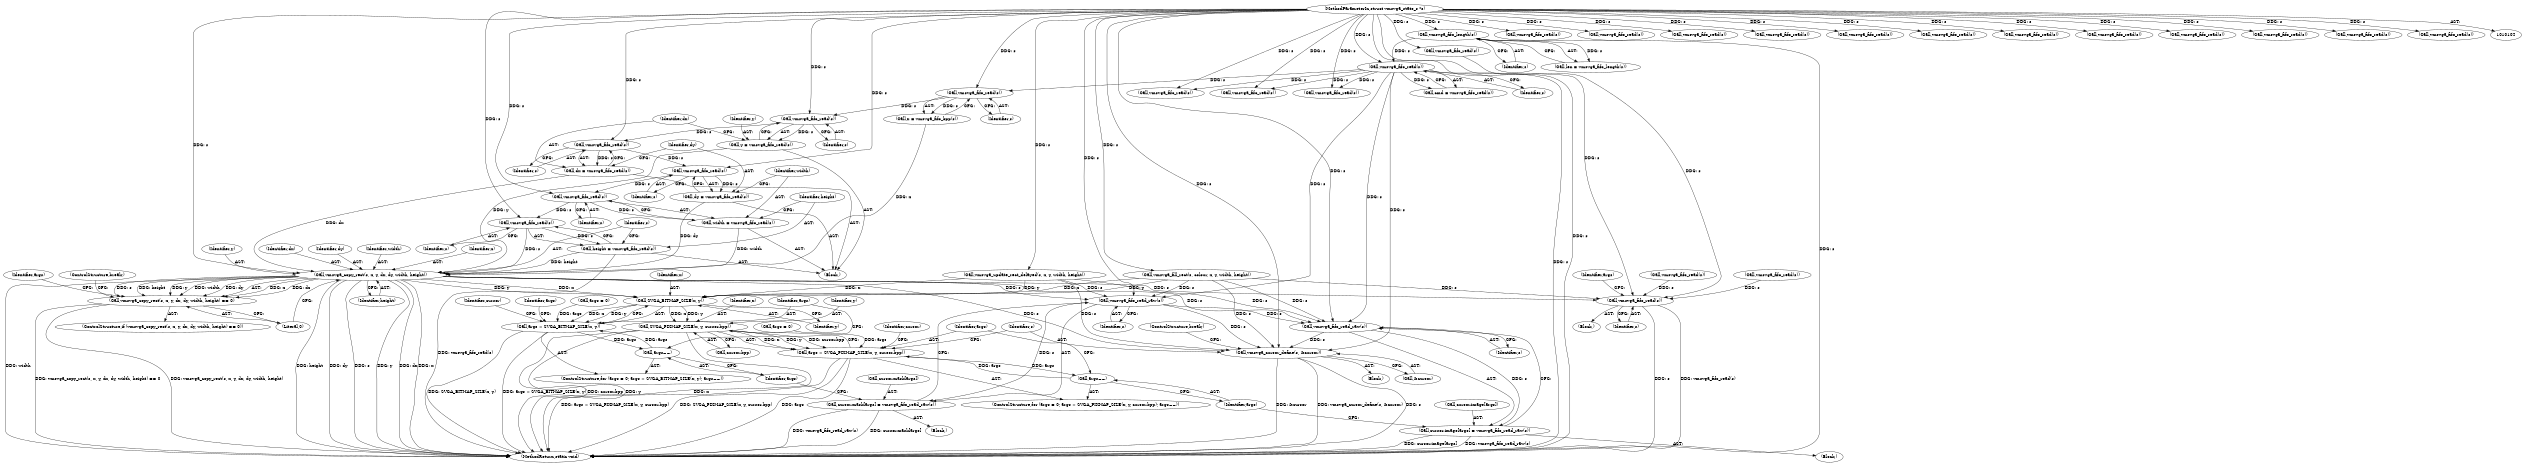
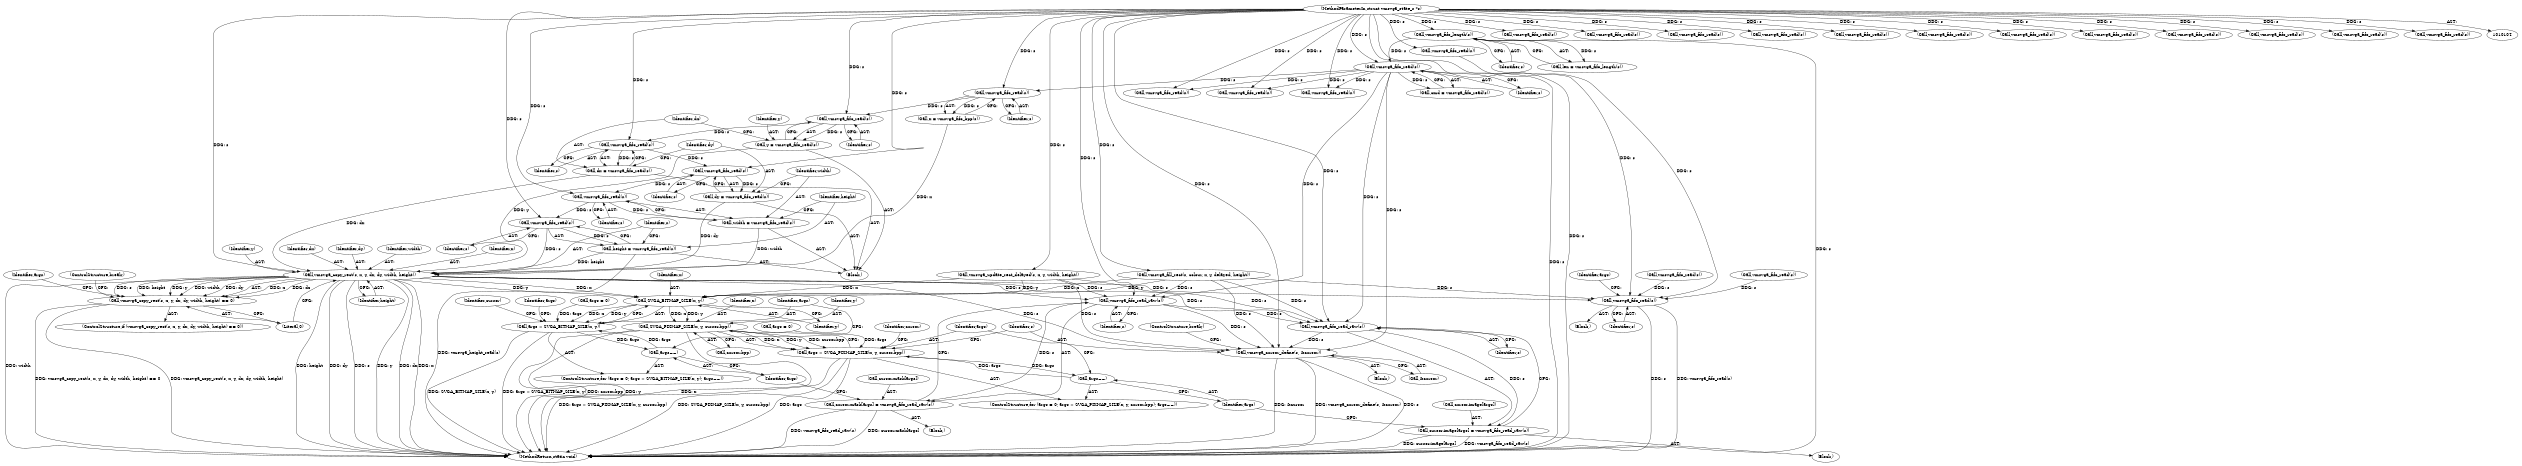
(1197, 275) -> (1194, 275)
(466, 353) -> (469, 353)
